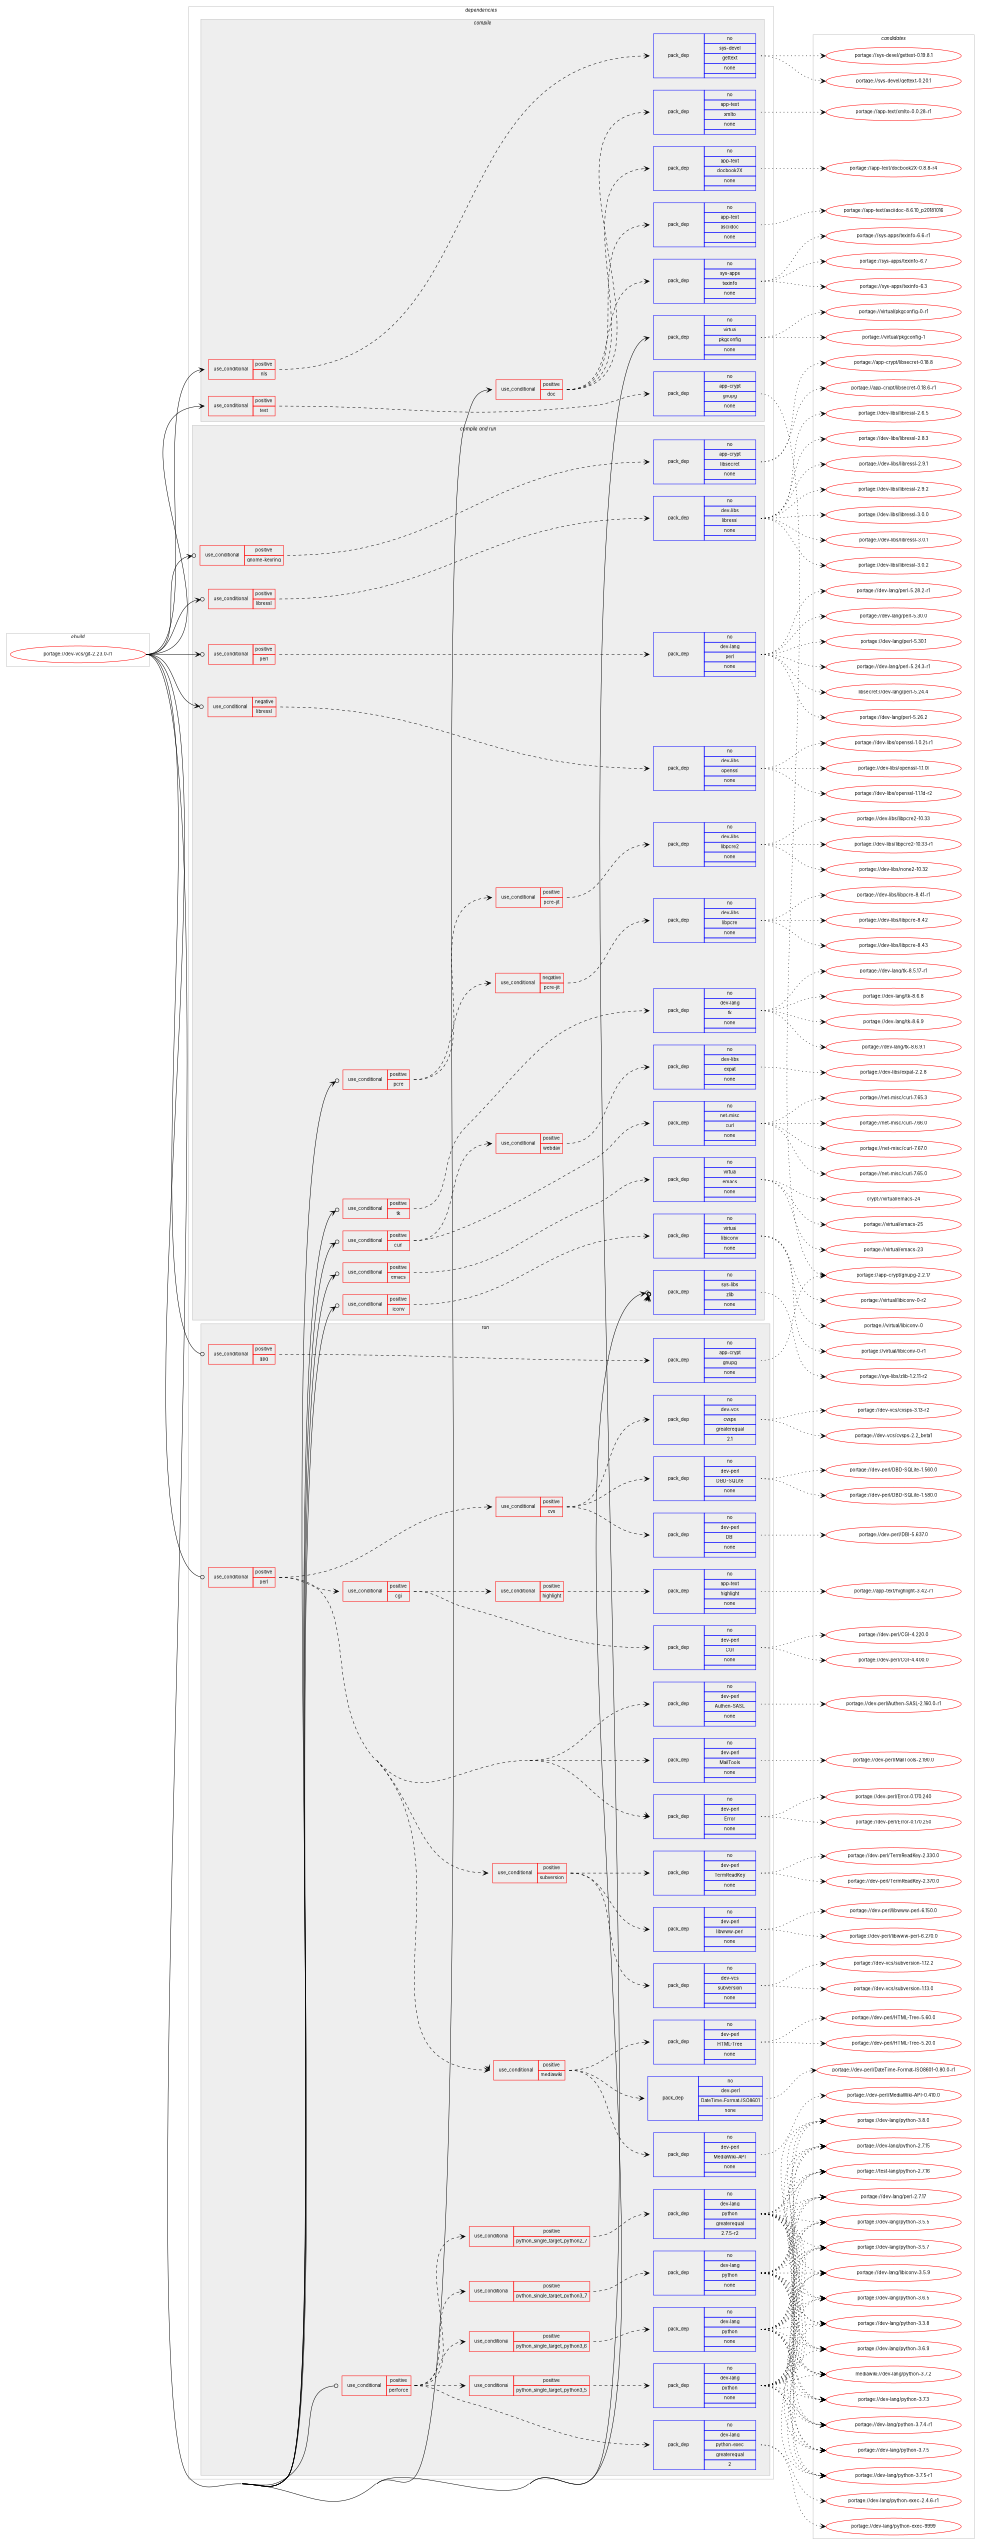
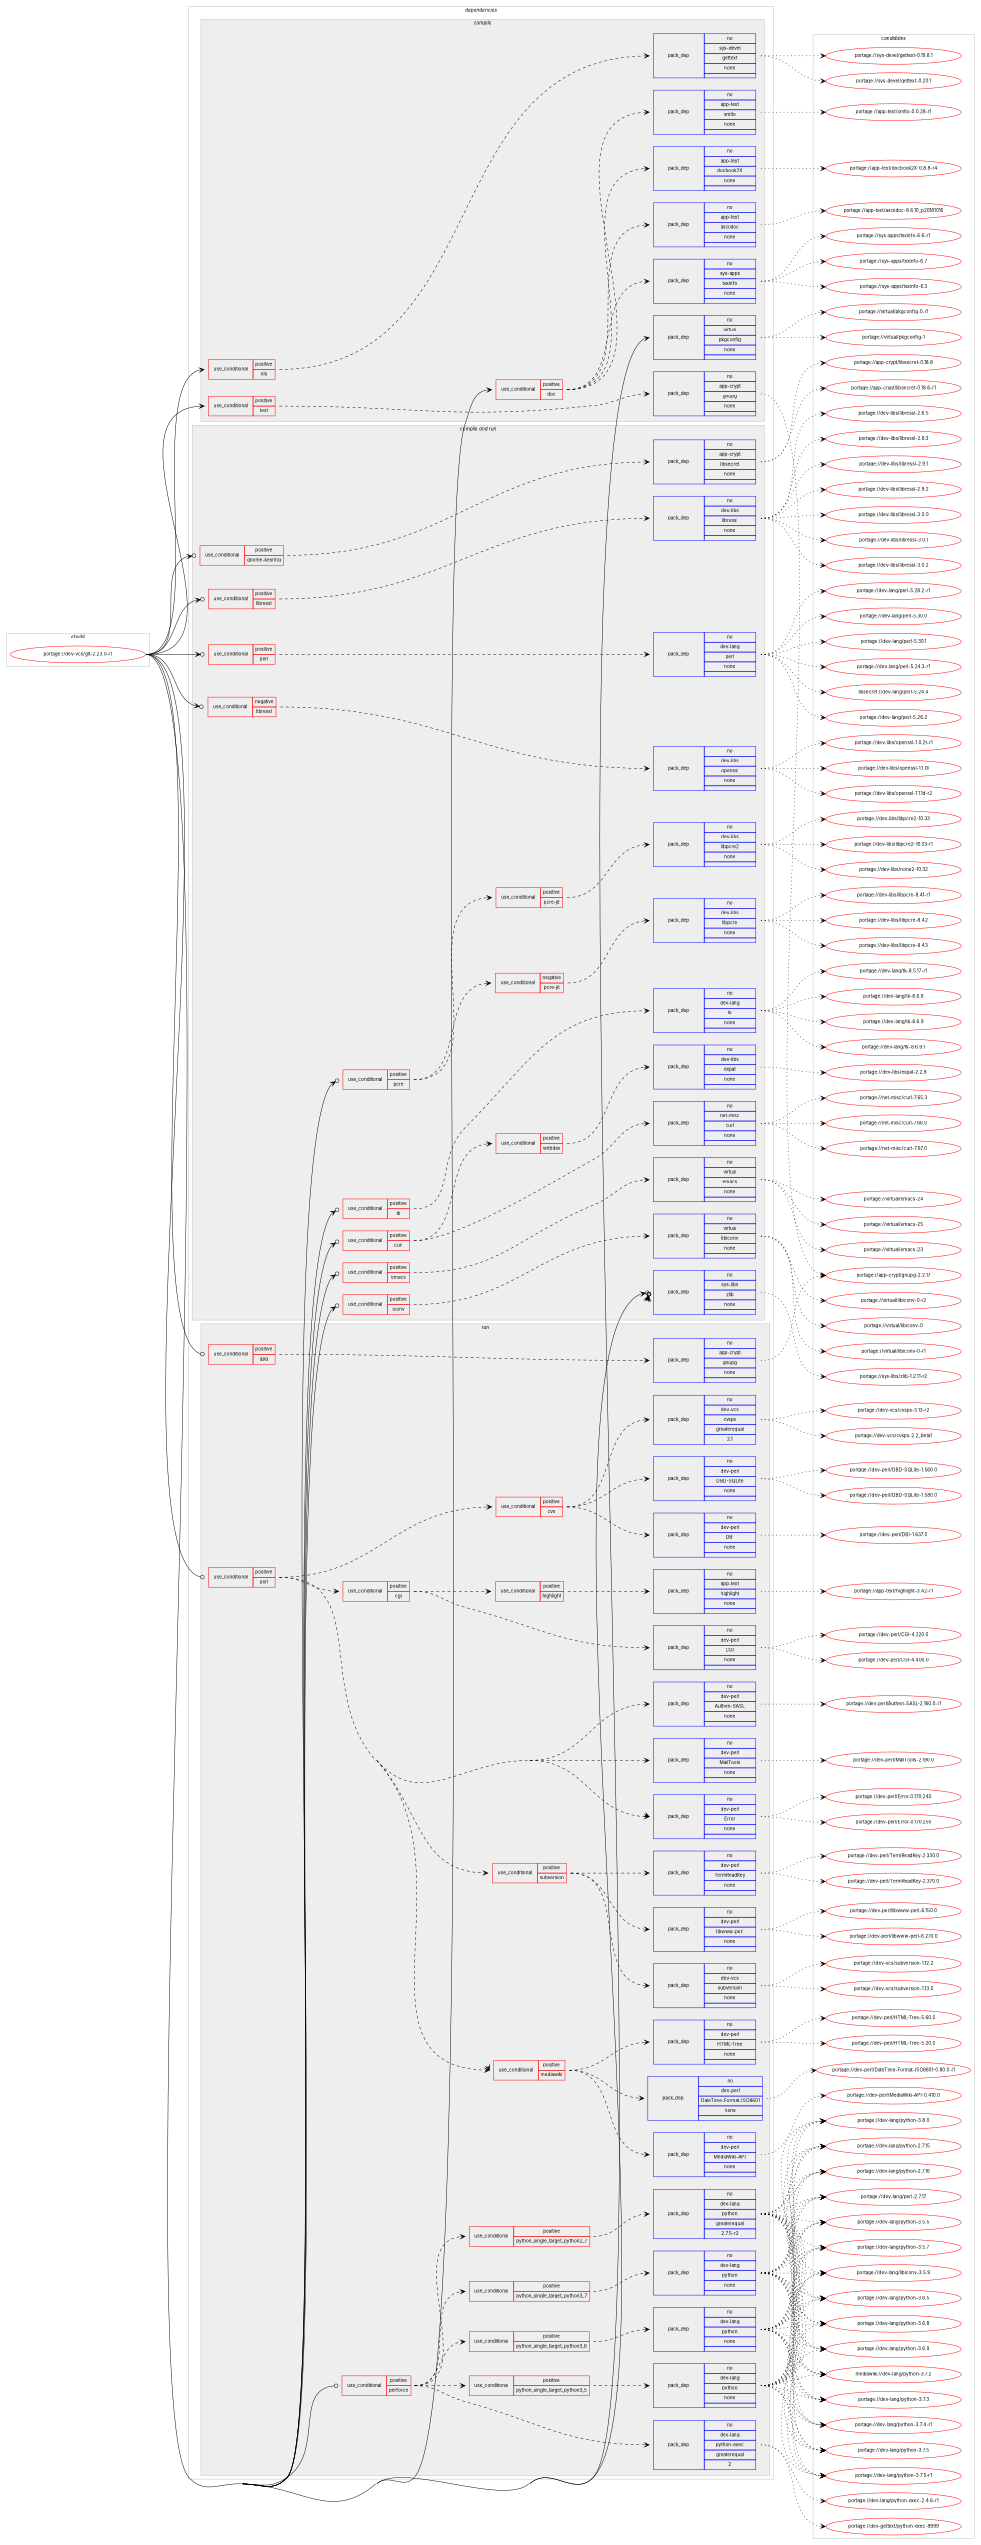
(894, 1174) -> none
(894, 1199) -> (894, 1199)
(894, 1535) -> (894, 1535)
(894, 2172) -> (894, 2172)
(894, 2324) -> (894, 2324)
(894, 2527) -> (894, 2527)
